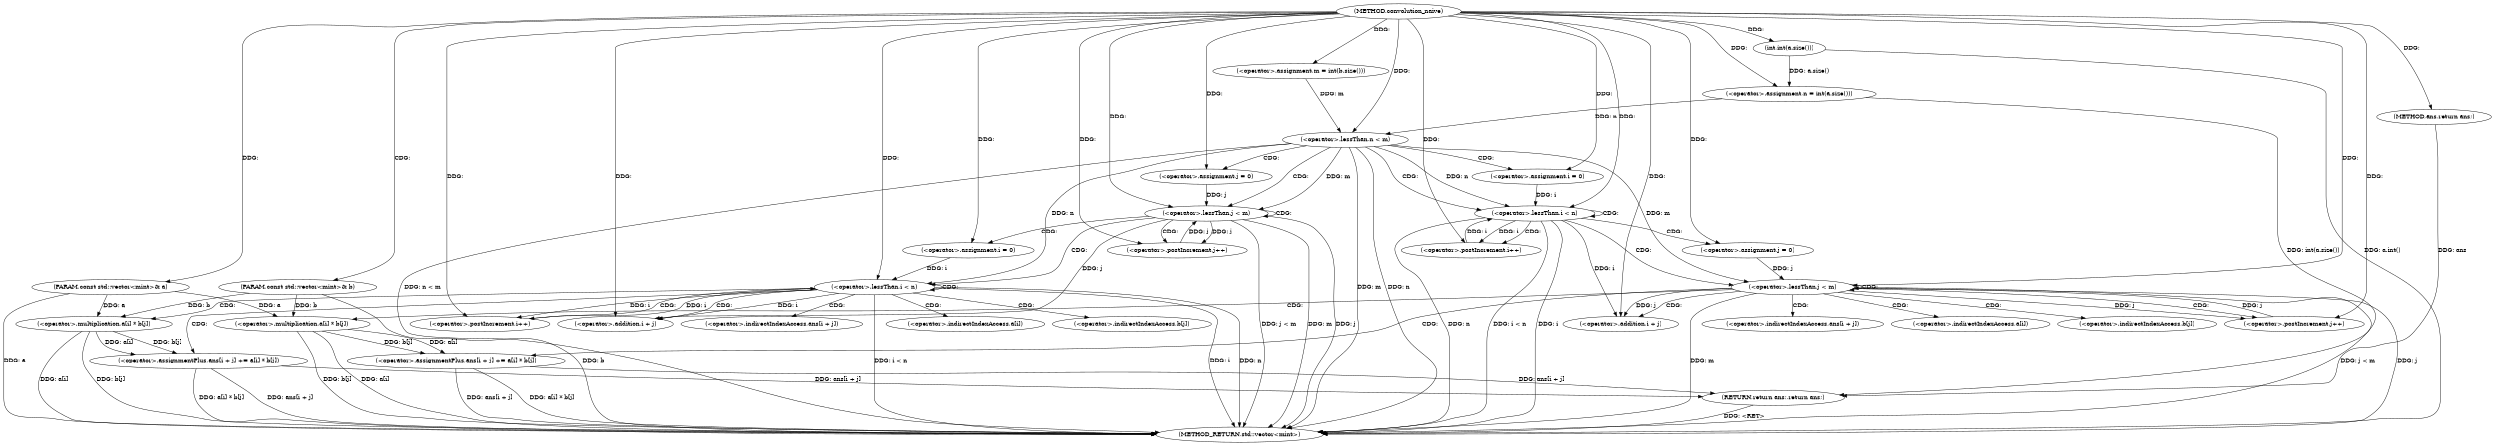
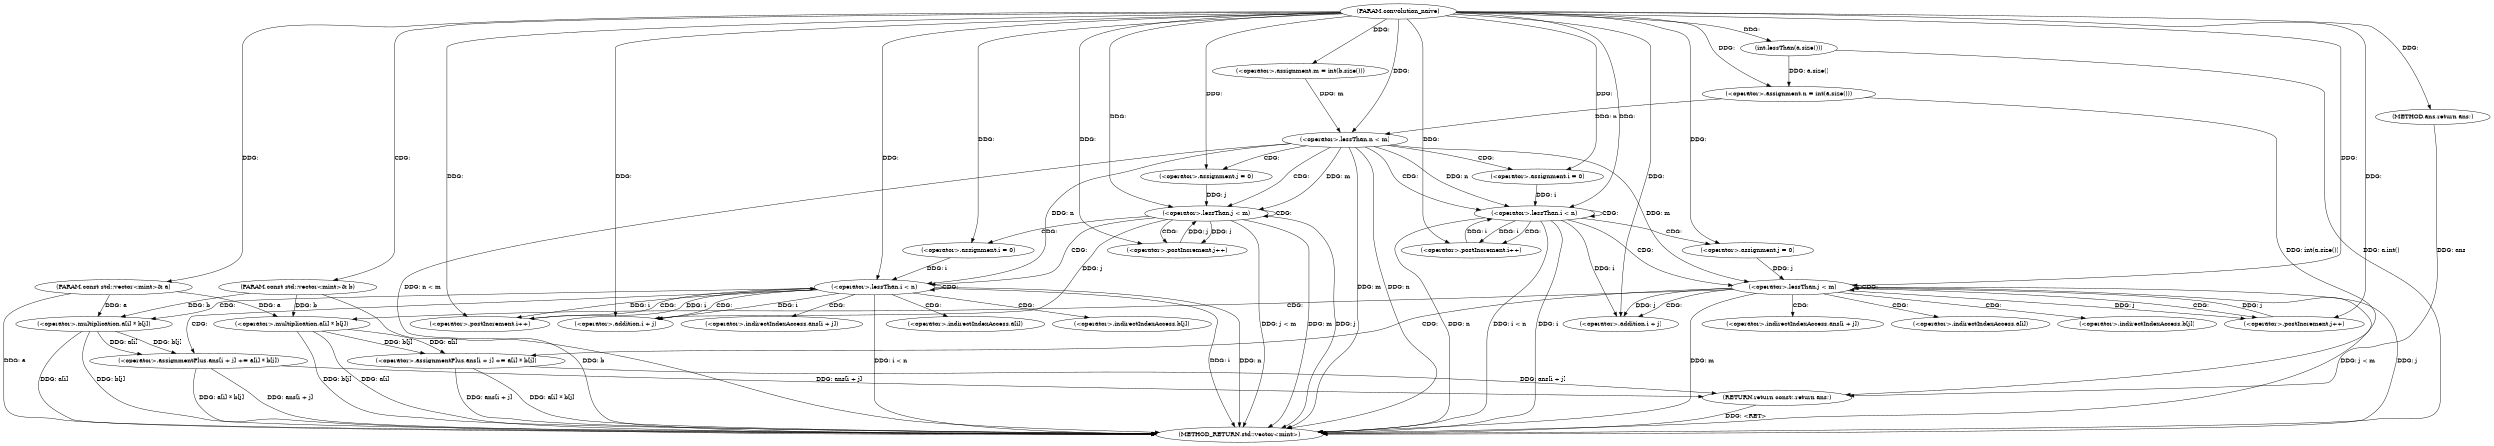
(1399, 11) -> (1398, 11)
(1789, 48) -> (1789, 48)
(1773, 398) -> (1777, 398)
